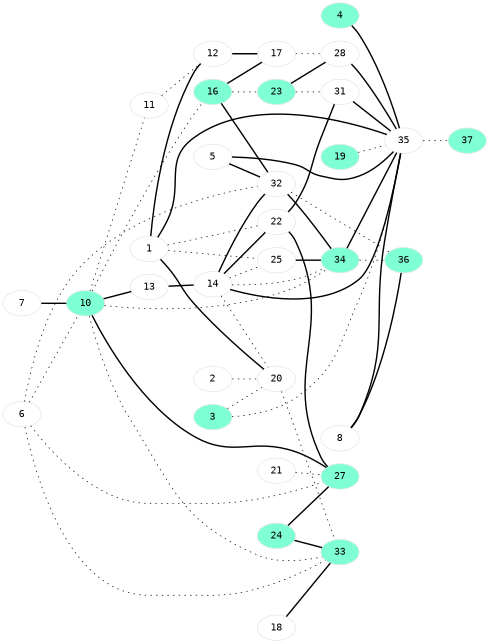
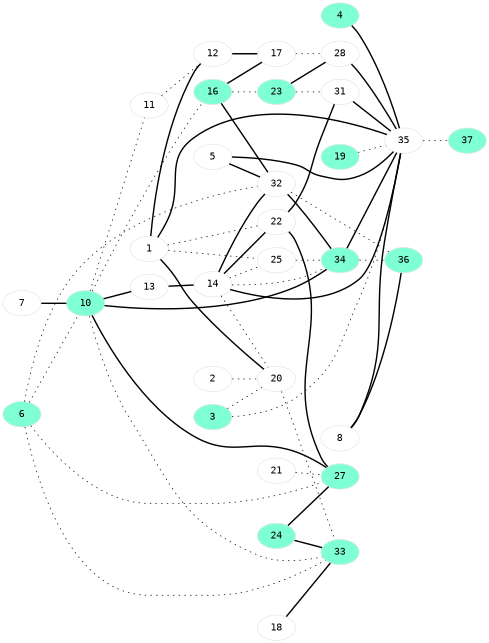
(308, 260) -> (308, 260)
(219, 306) -> (219, 306)
(22, 414) -> (22, 414)
